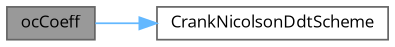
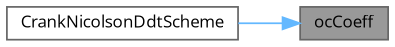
(117, 23) -> (260, 23)
